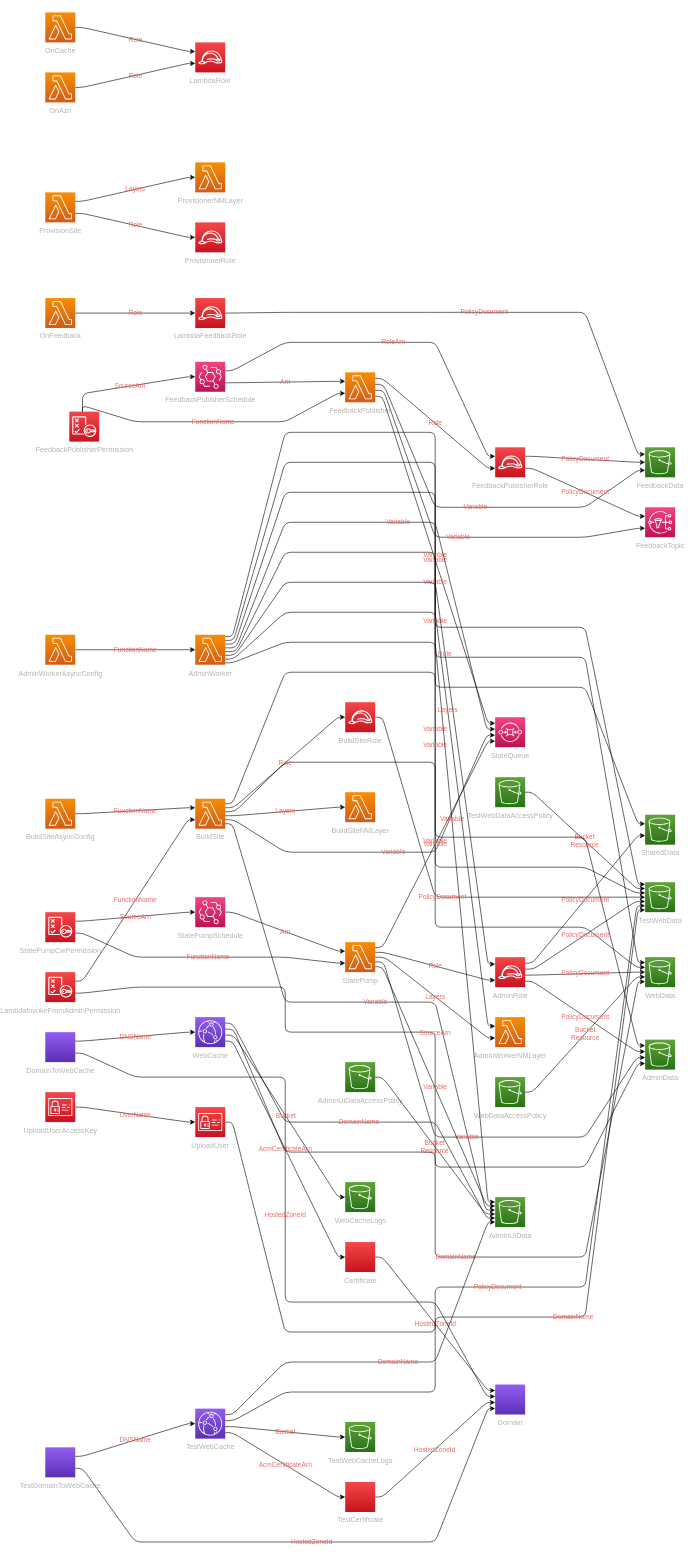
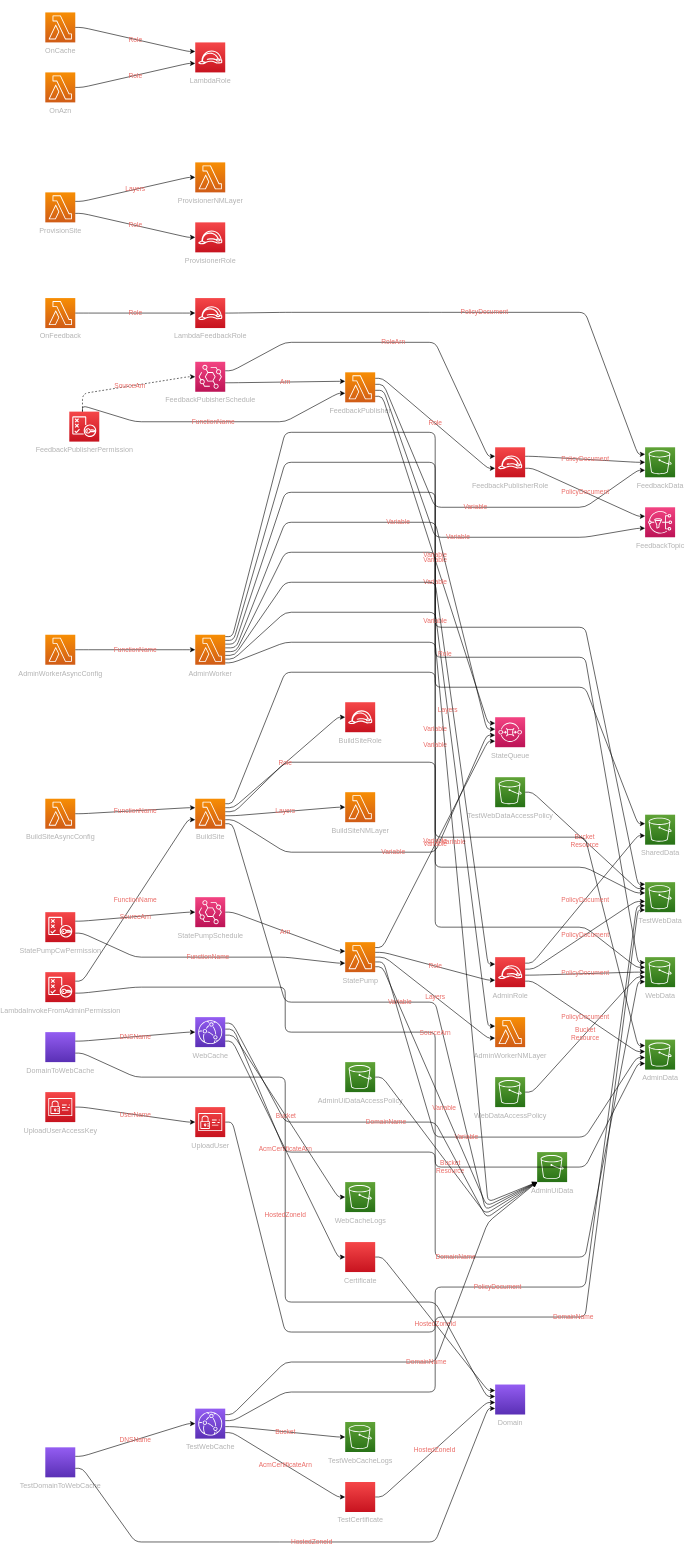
(167, 380) -> (167, 380)
(412, 819) -> none
(510, 1212) -> (552, 1167)
